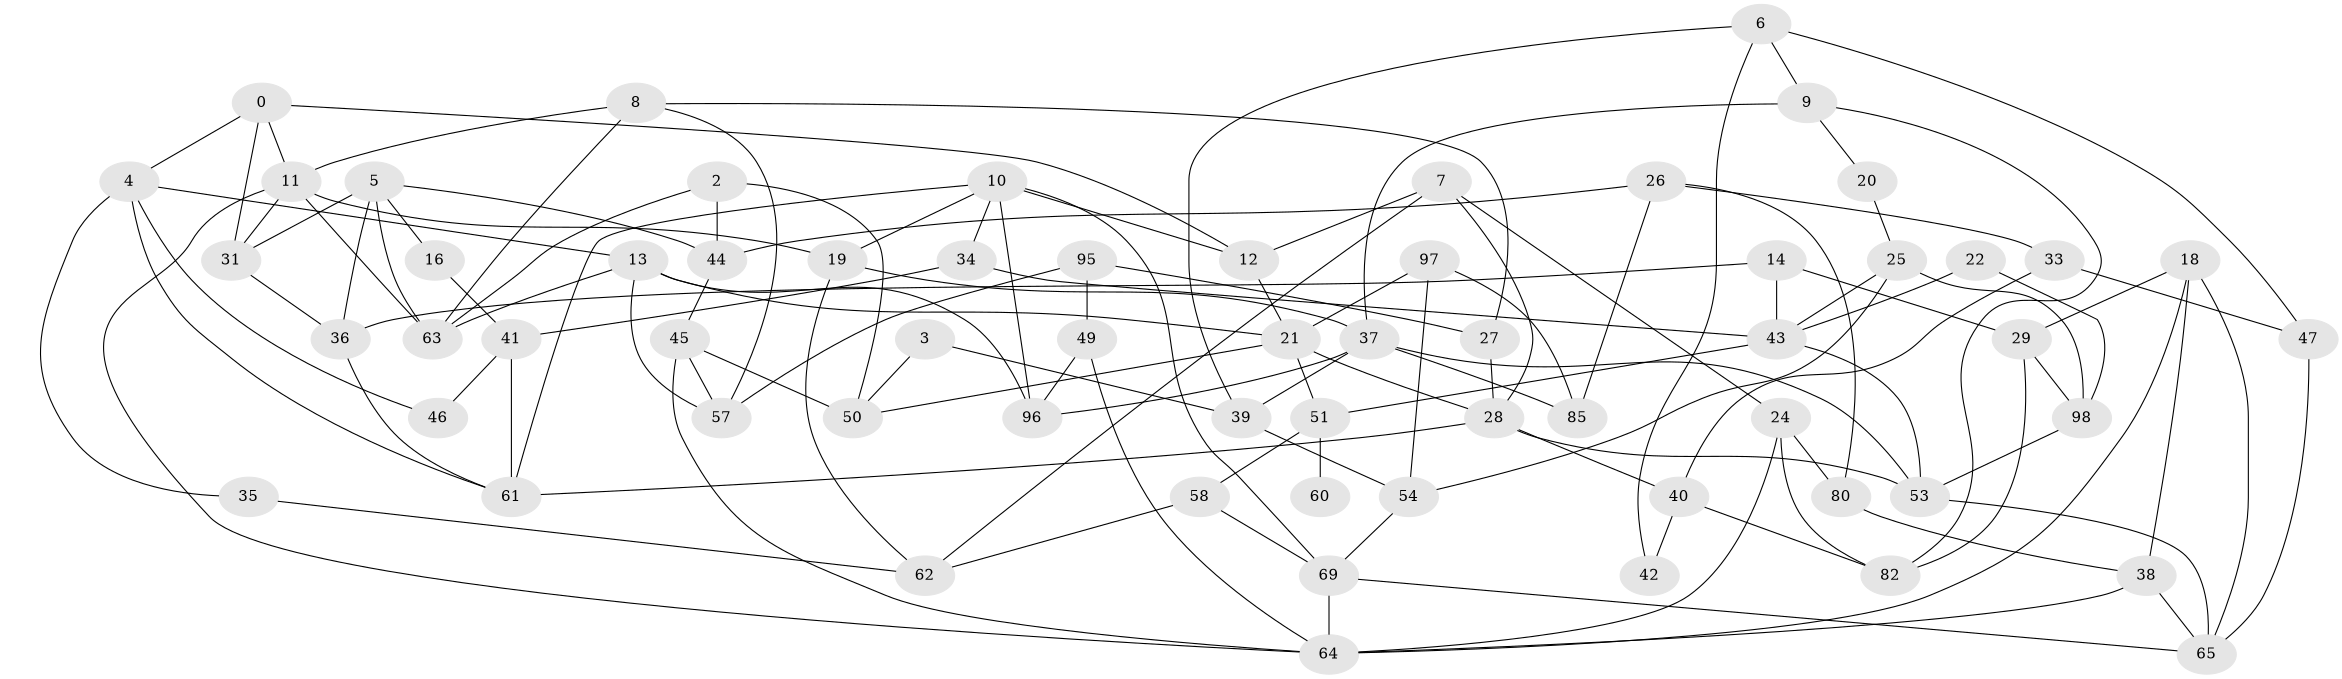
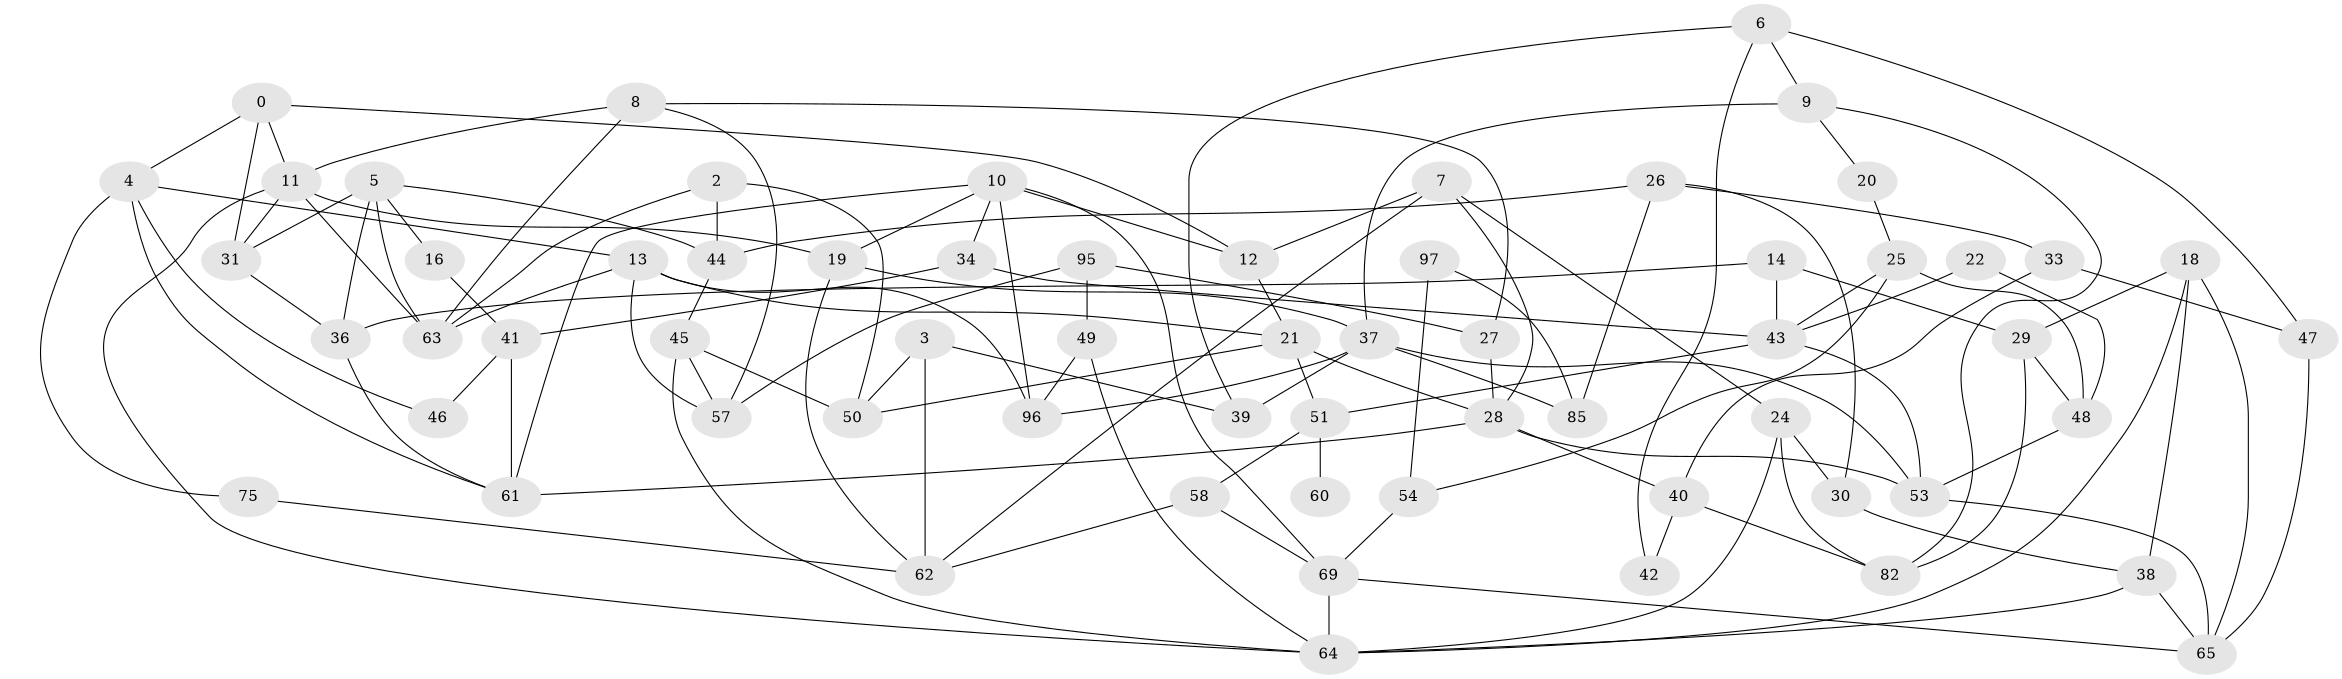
(1372, 293) -> none
(2082, 418) -> (2082, 418)
none -> (925, 457)
(1328, 459) -> none
(249, 497) -> (249, 497)
(1841, 497) -> (1841, 497)
